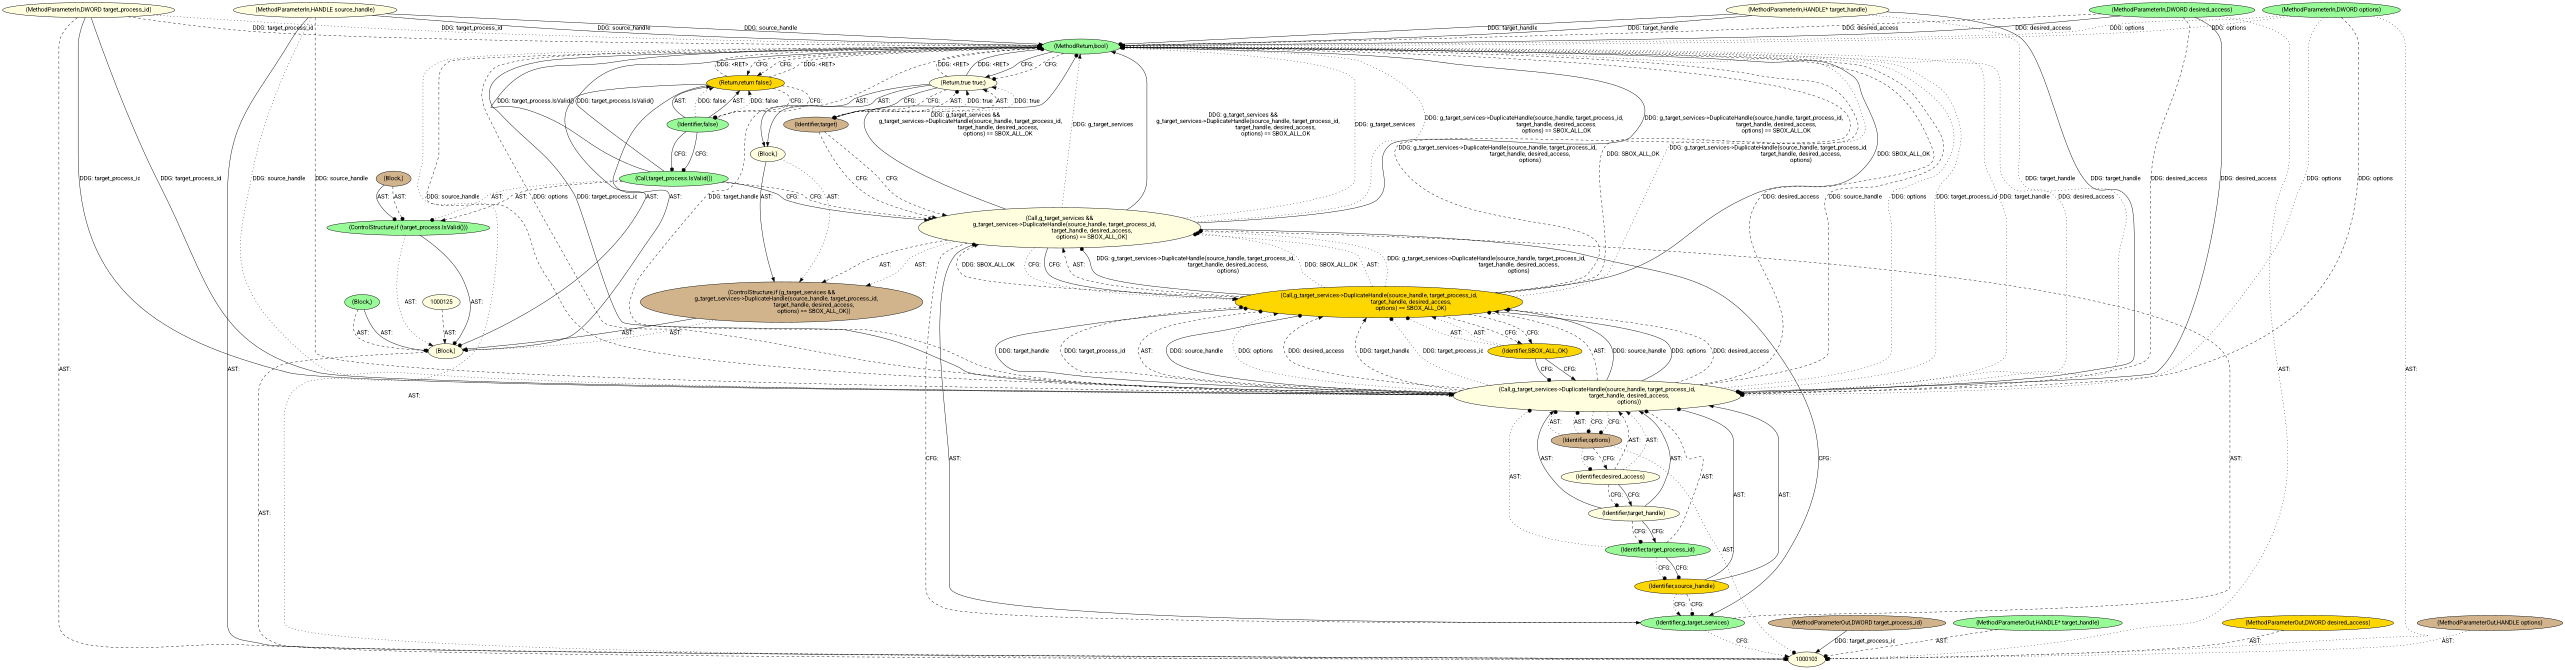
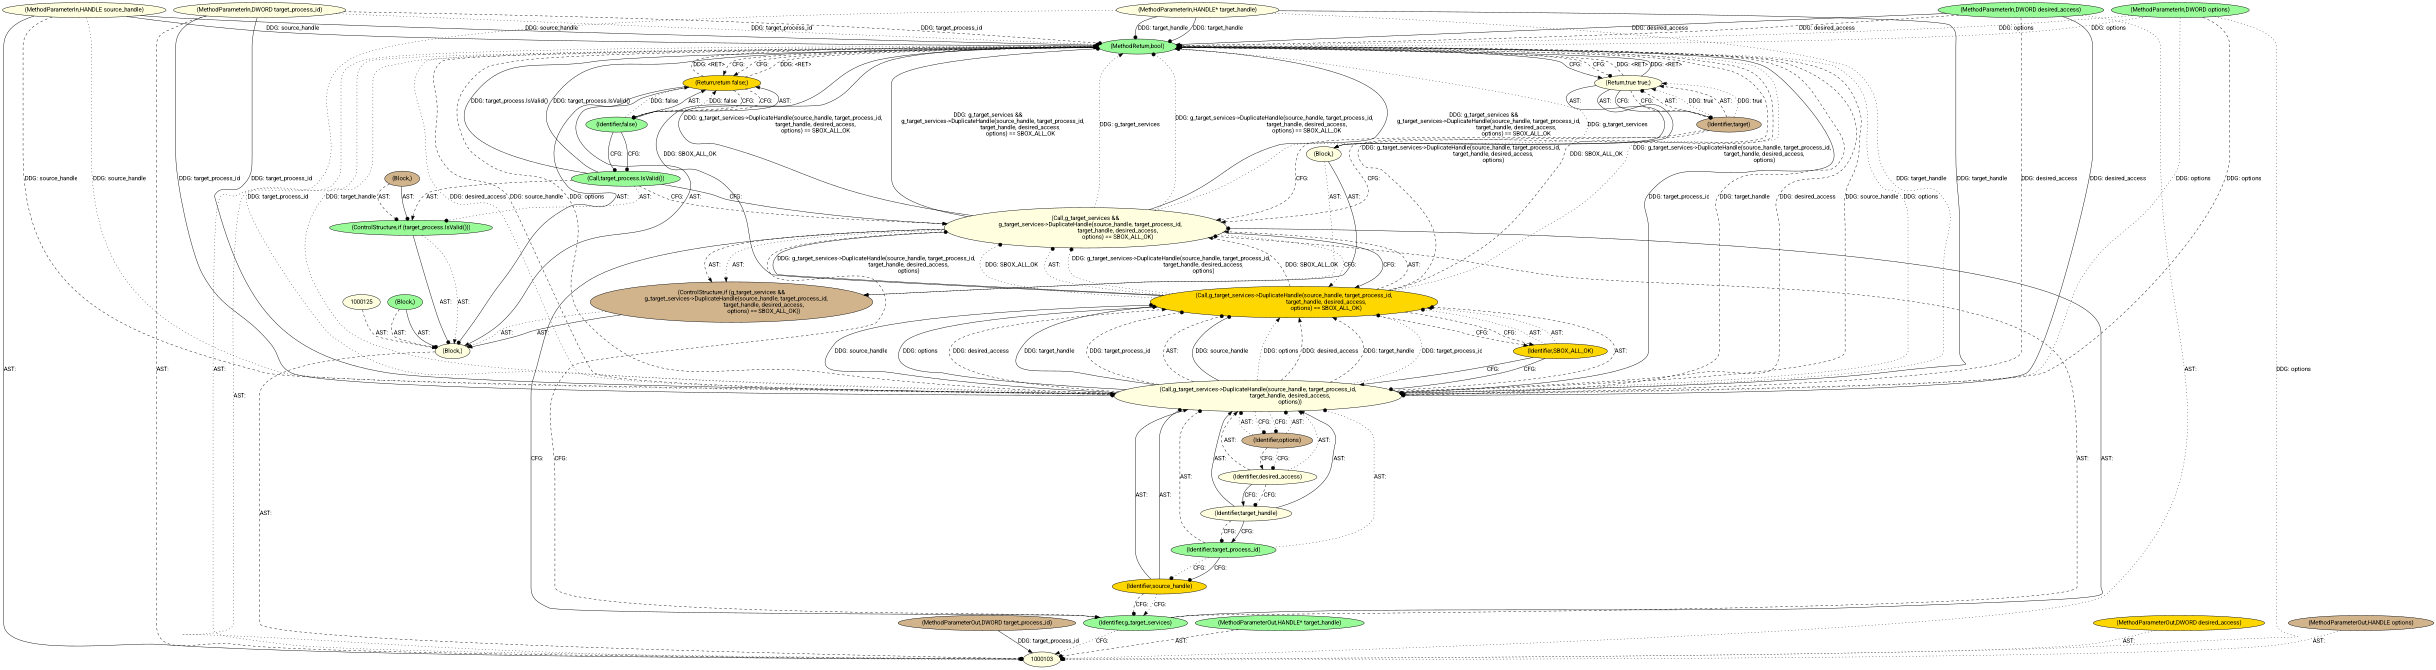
(2412, 369) -> (2294, 369)
(1711, 538) -> (213, 314)
(2057, 654) -> (1611, 656)
